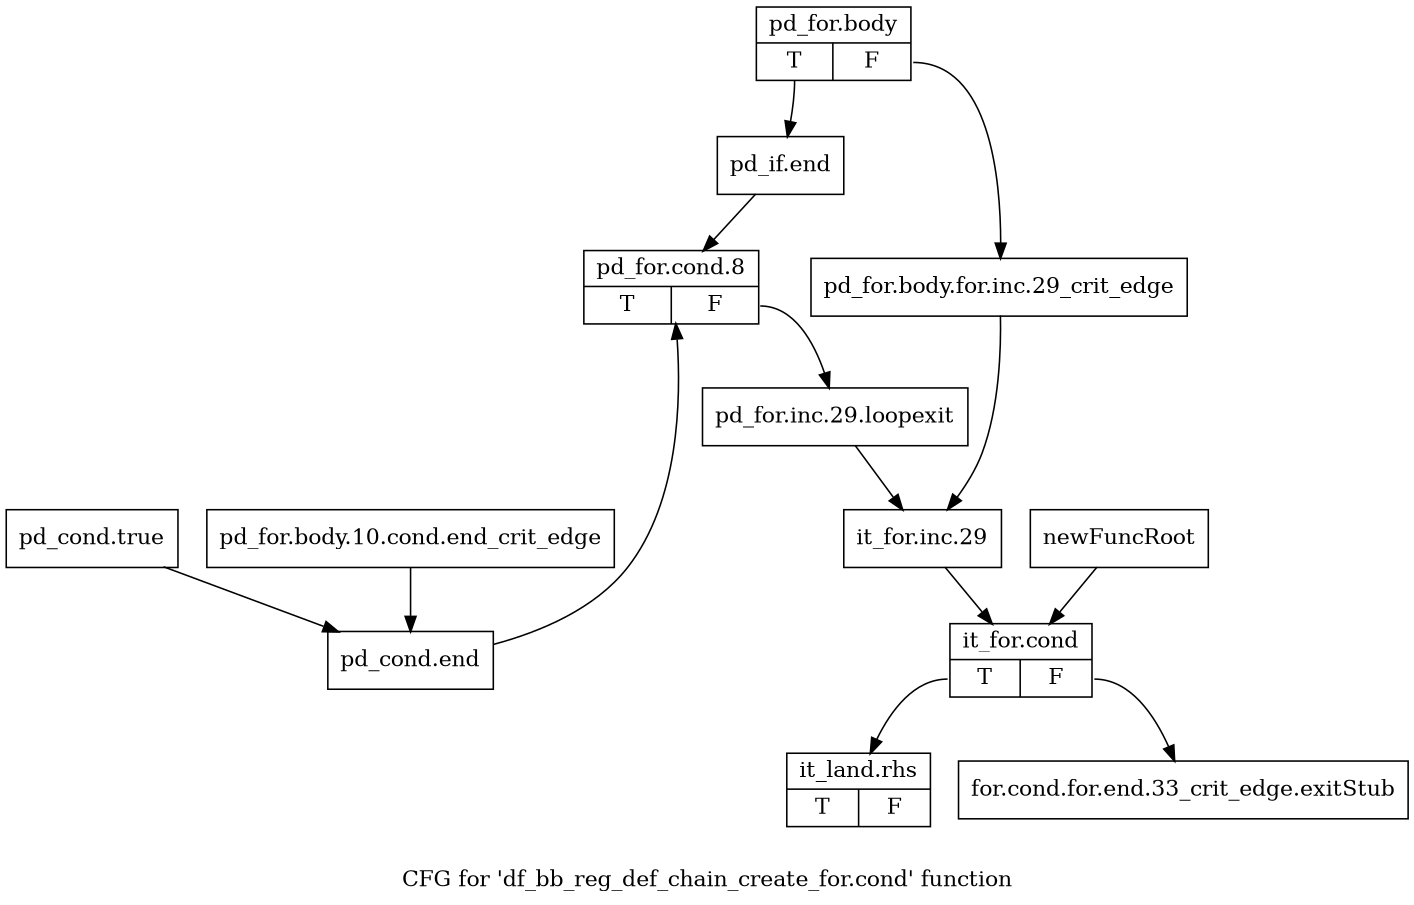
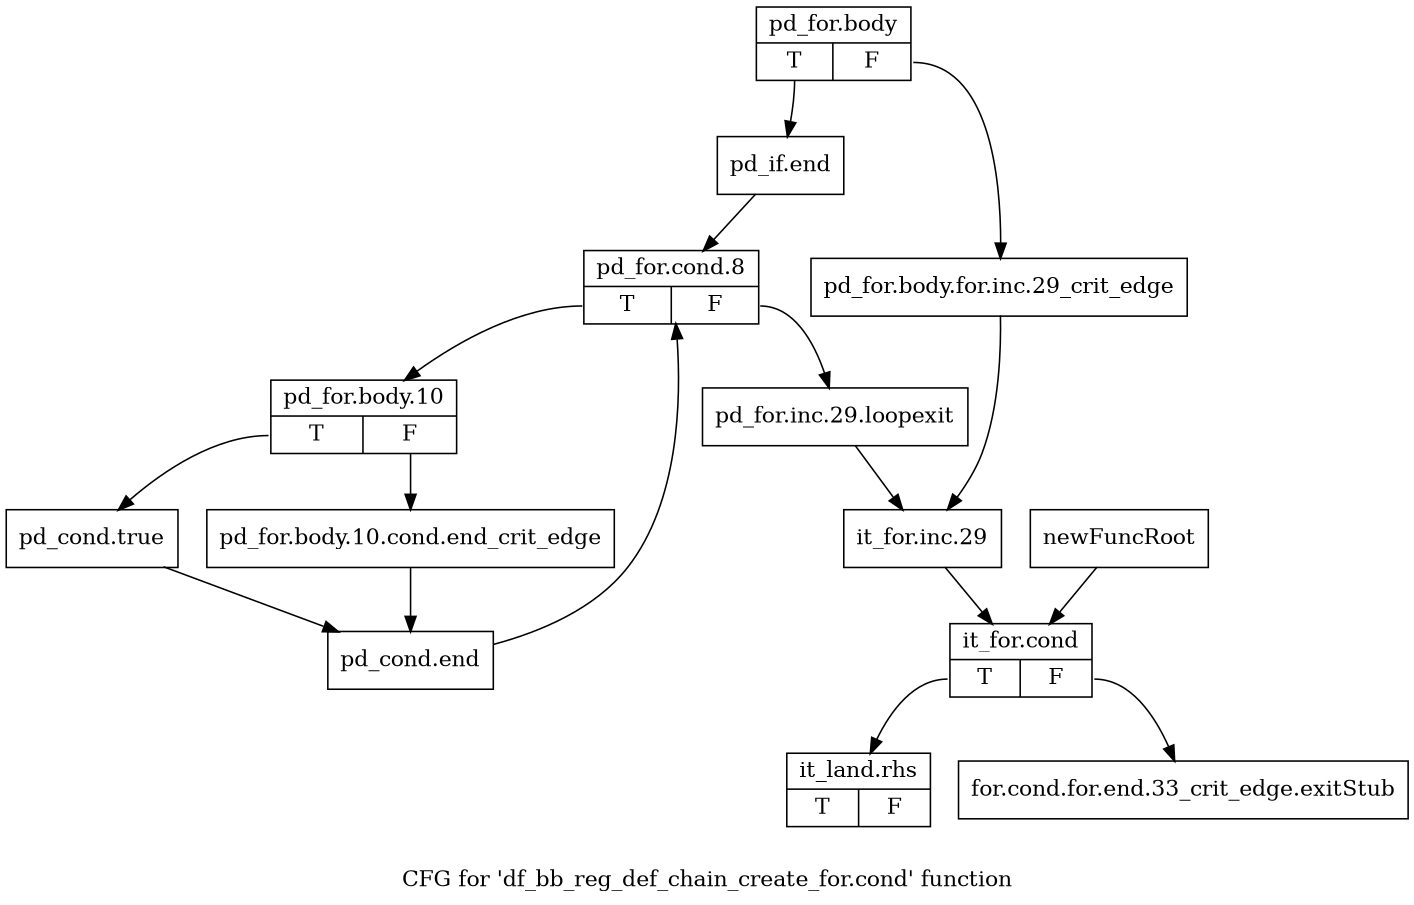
none -> (364, 417)
